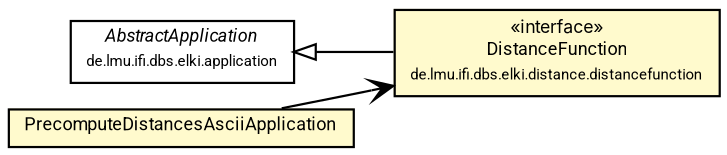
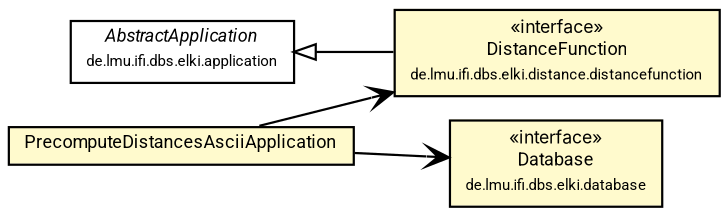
none -> (556, 163)
